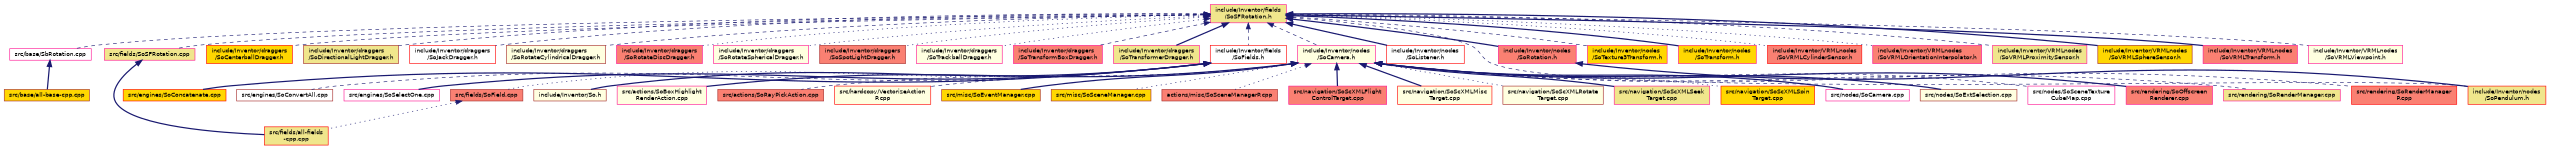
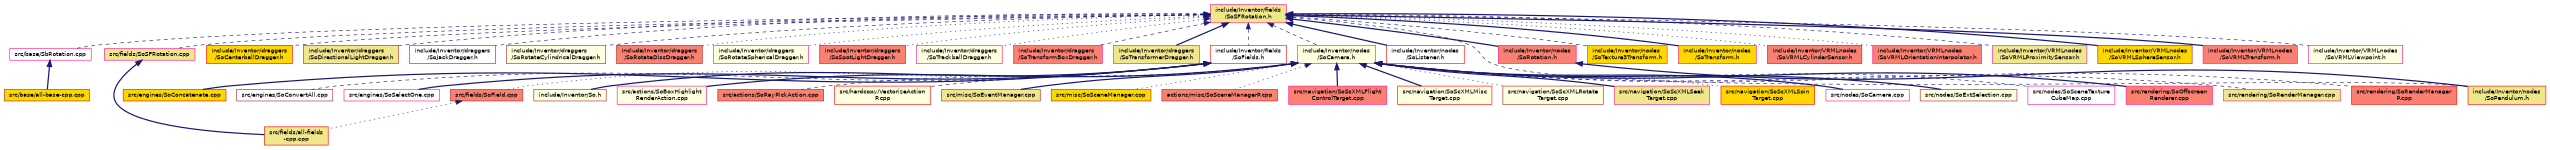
(659, 54) -> (659, 54)
(991, 95) -> (991, 95)
